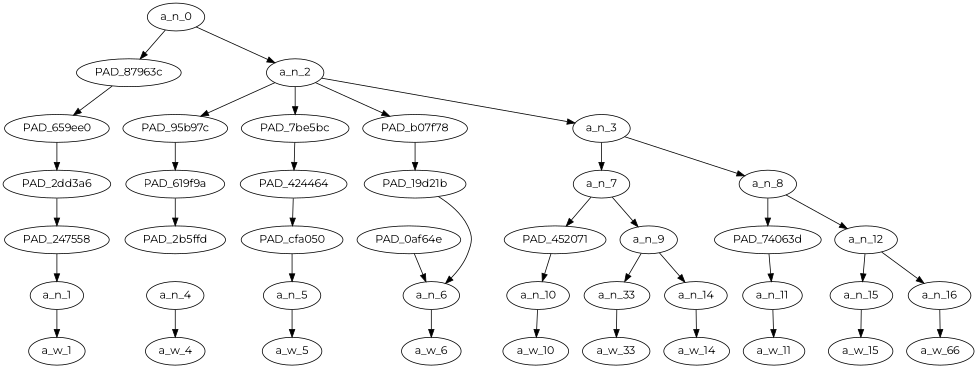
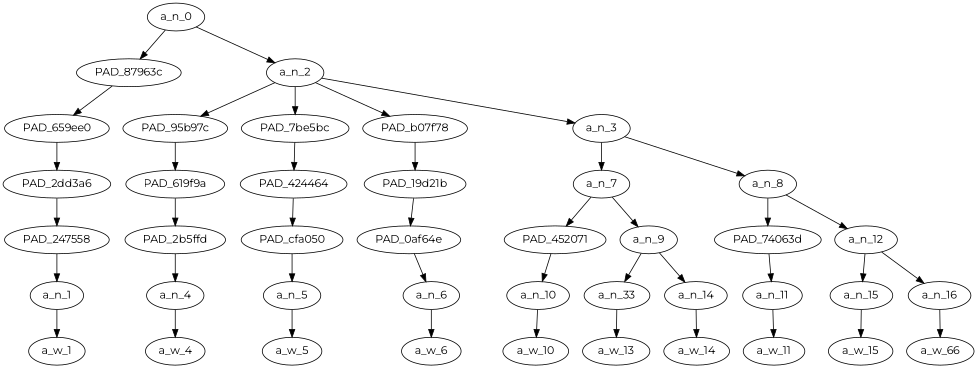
(471, 234) -> (412, 208)
none -> (175, 264)
(616, 351) -> (616, 351)
